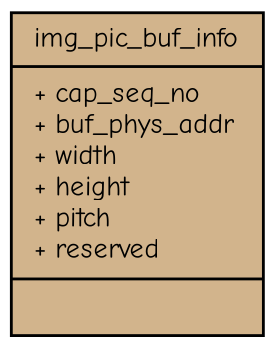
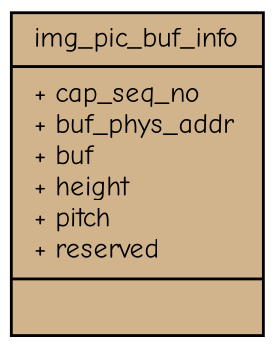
(76, 156) -> (65, 156)
